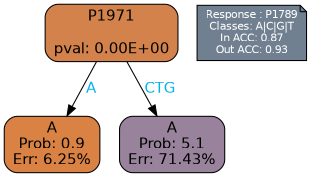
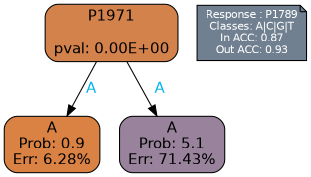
(160, 89) -> (160, 89)
(52, 144) -> (52, 144)
